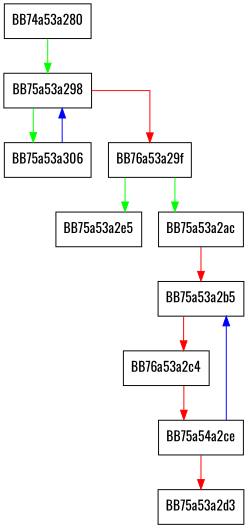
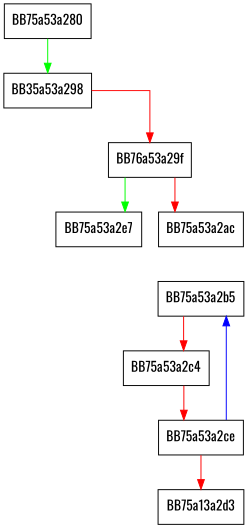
(48, 21) -> (48, 21)
(48, 91) -> (48, 91)
(48, 160) -> none
(175, 190) -> (175, 190)
(99, 229) -> (99, 229)
(201, 259) -> none
(166, 368) -> (166, 368)
(201, 438) -> (201, 438)
(201, 507) -> (201, 507)
